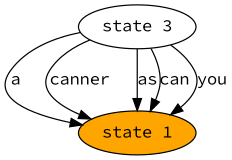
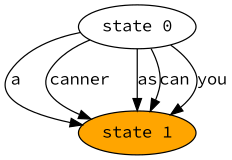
(137, 27) -> (137, 27)
